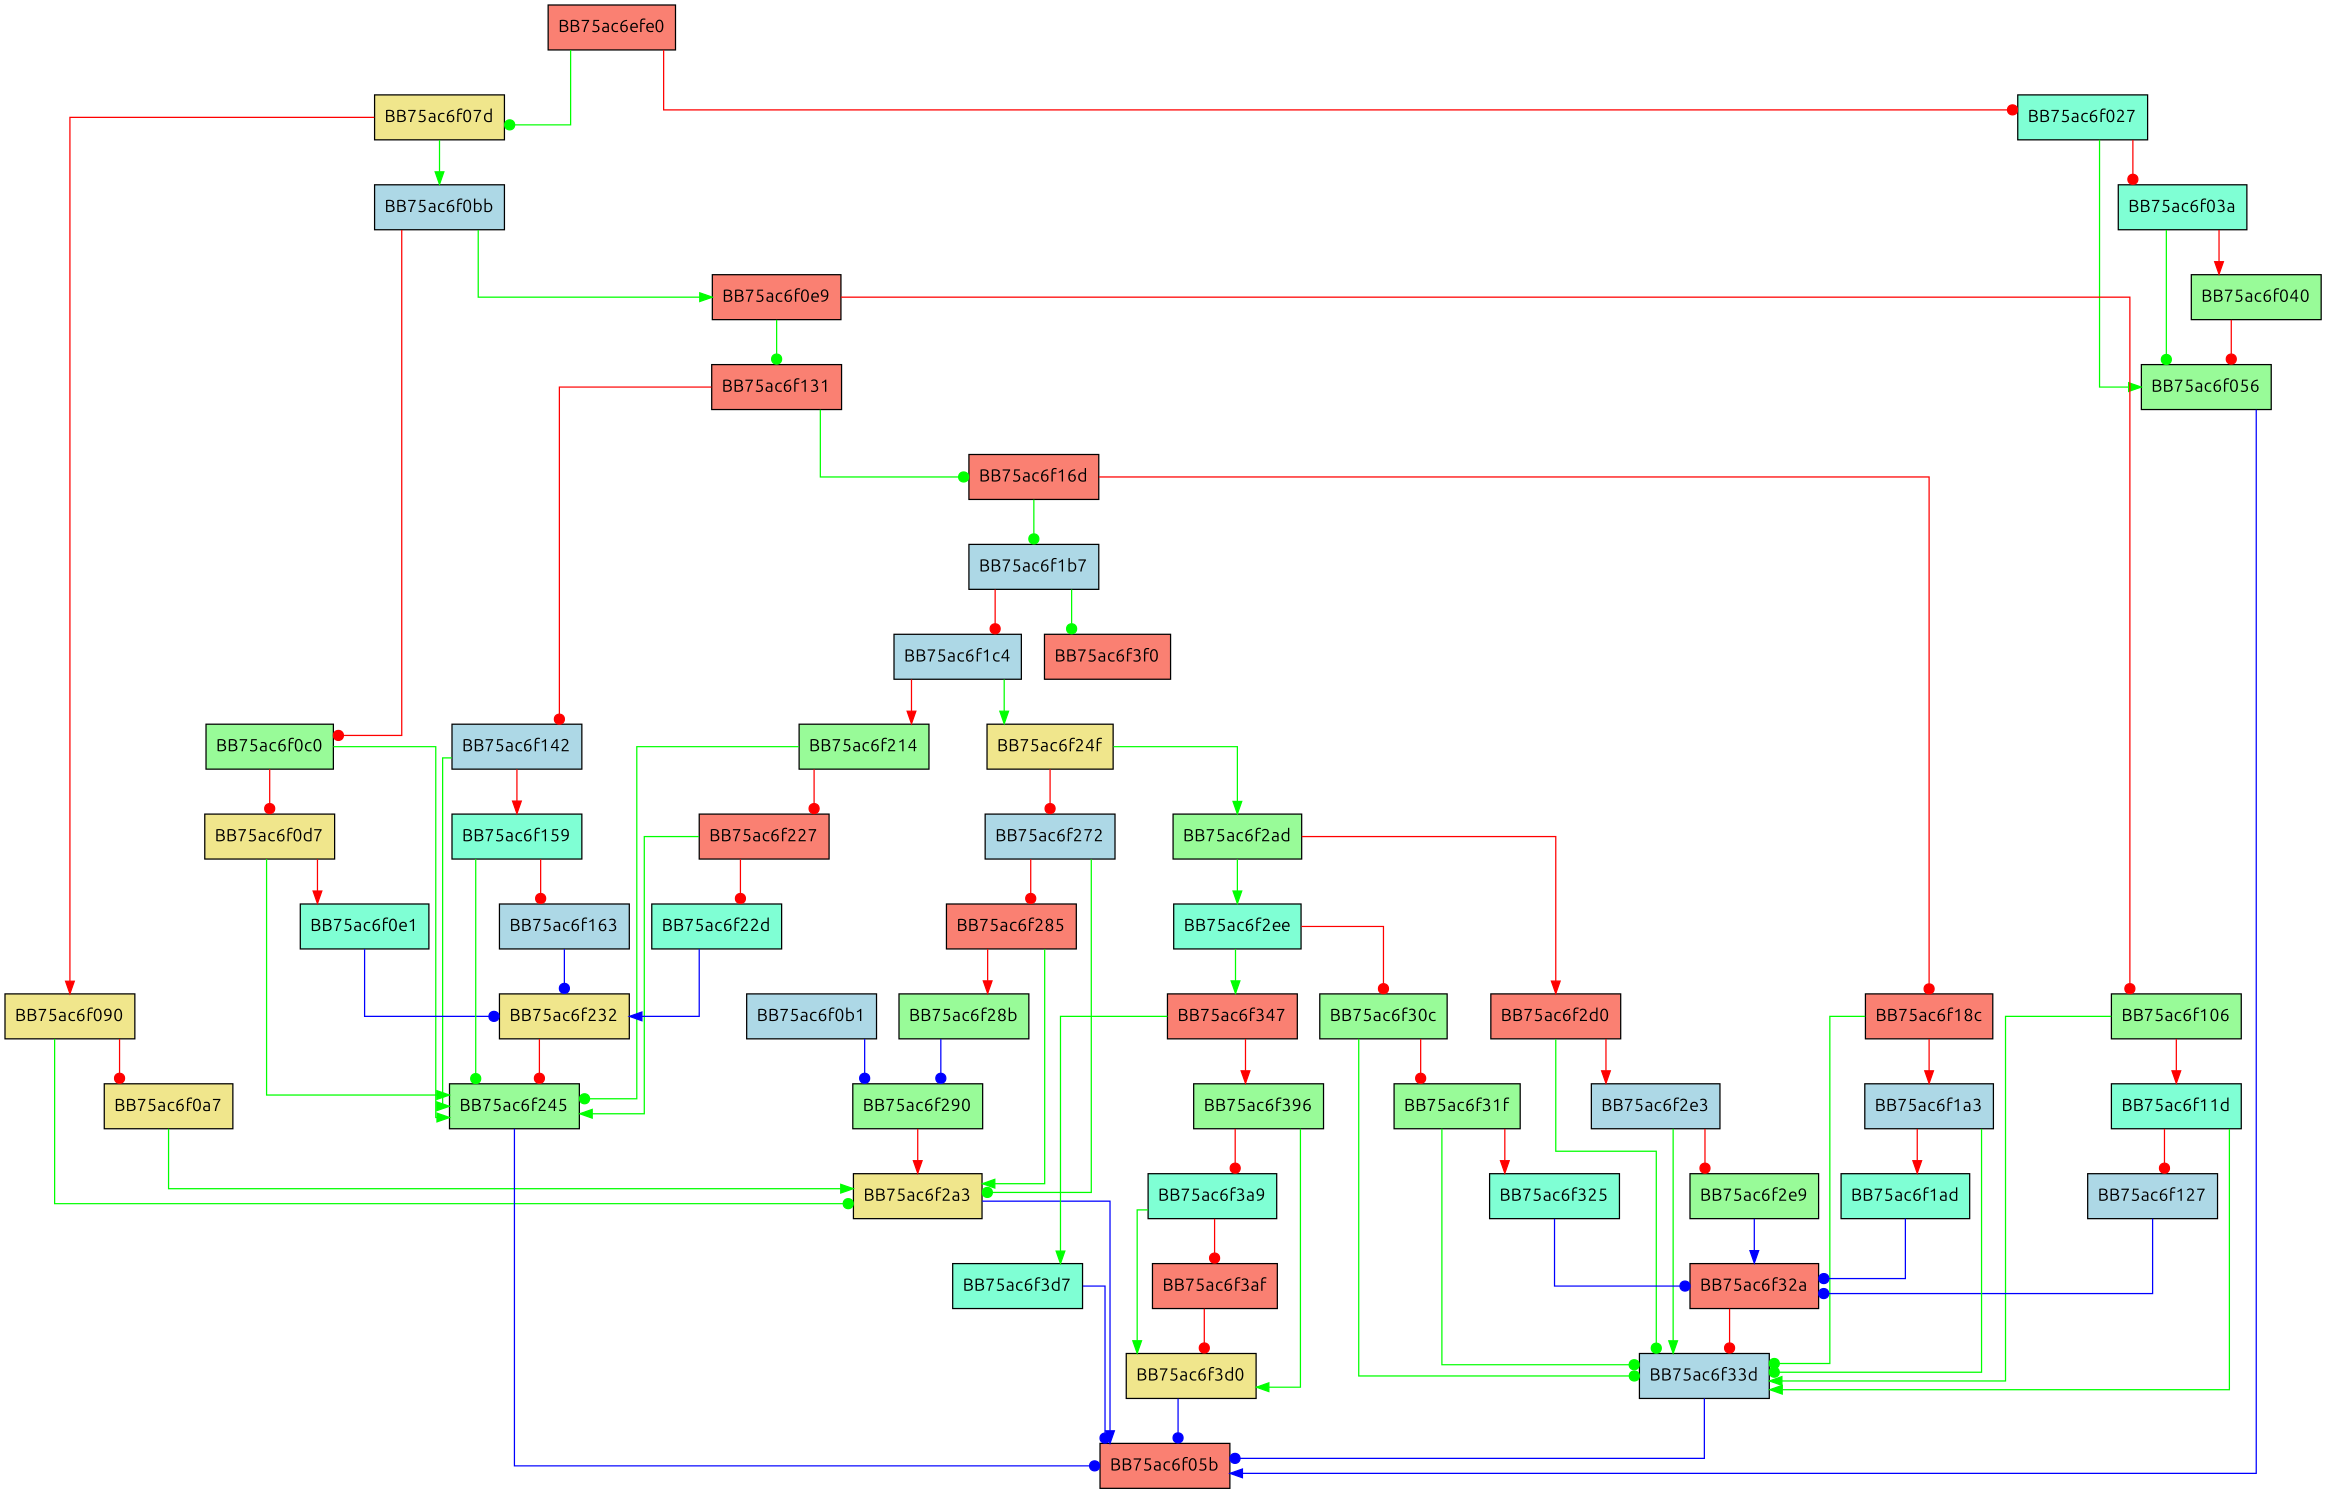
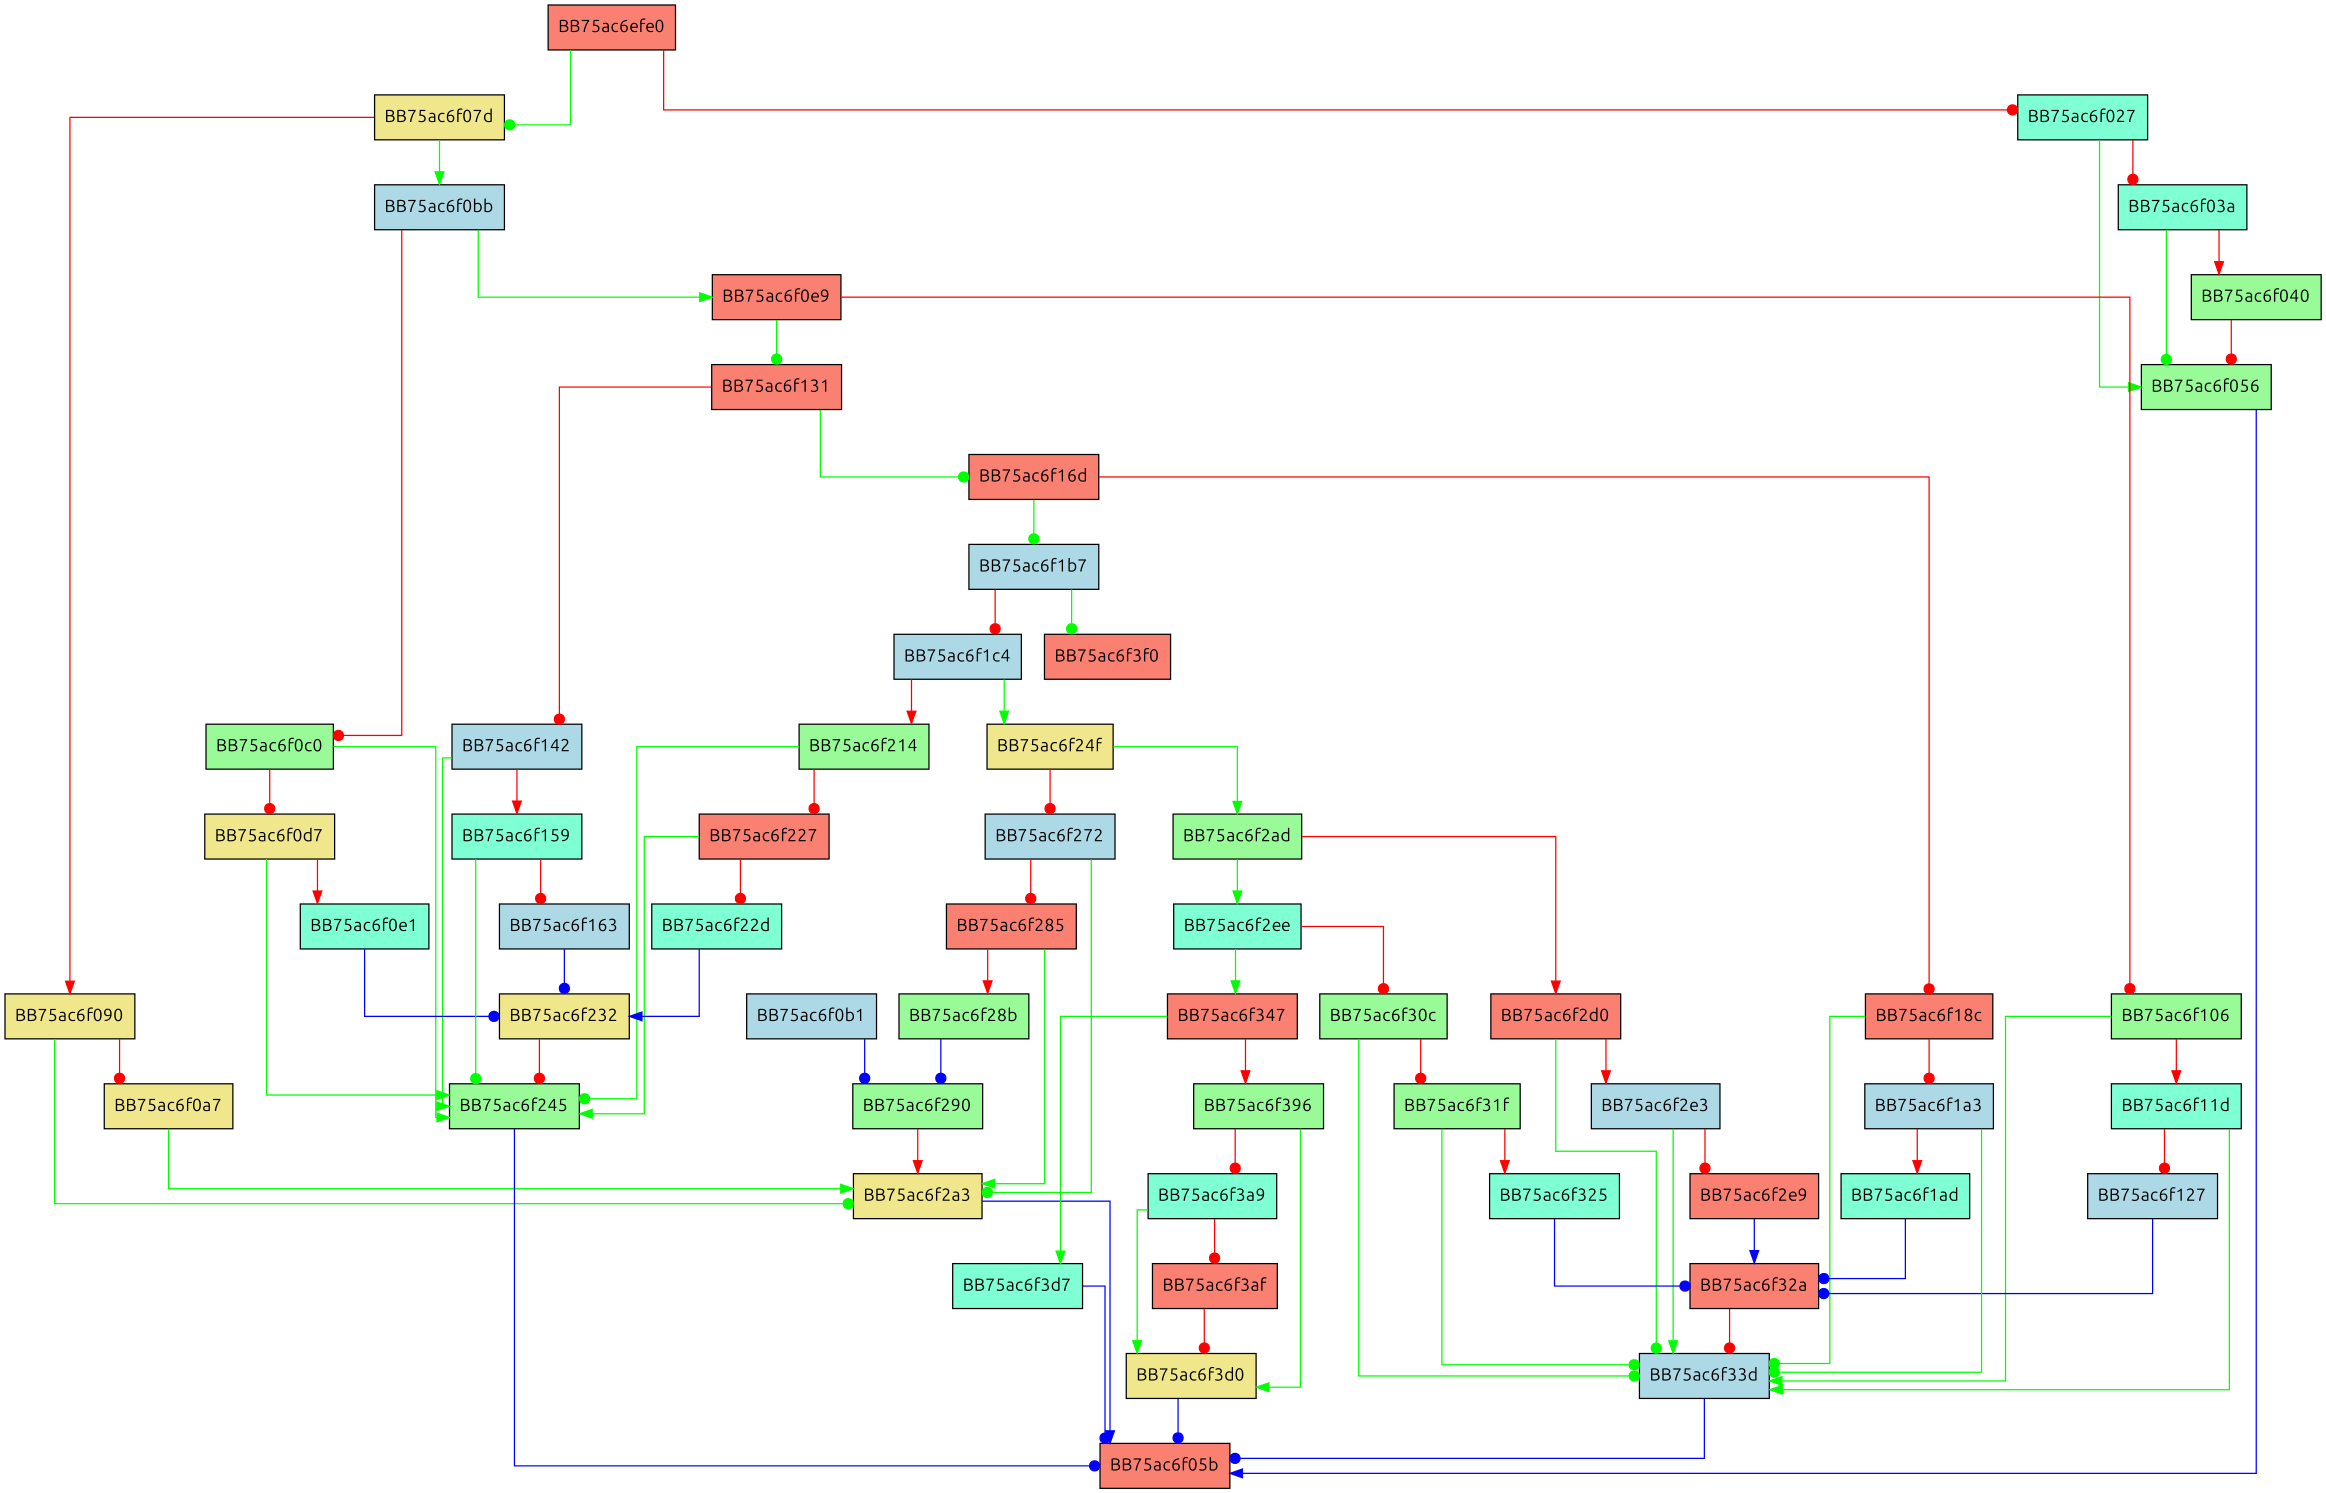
(1929, 1056) -> (1929, 1056)
(1754, 1196) -> (1754, 1196)
